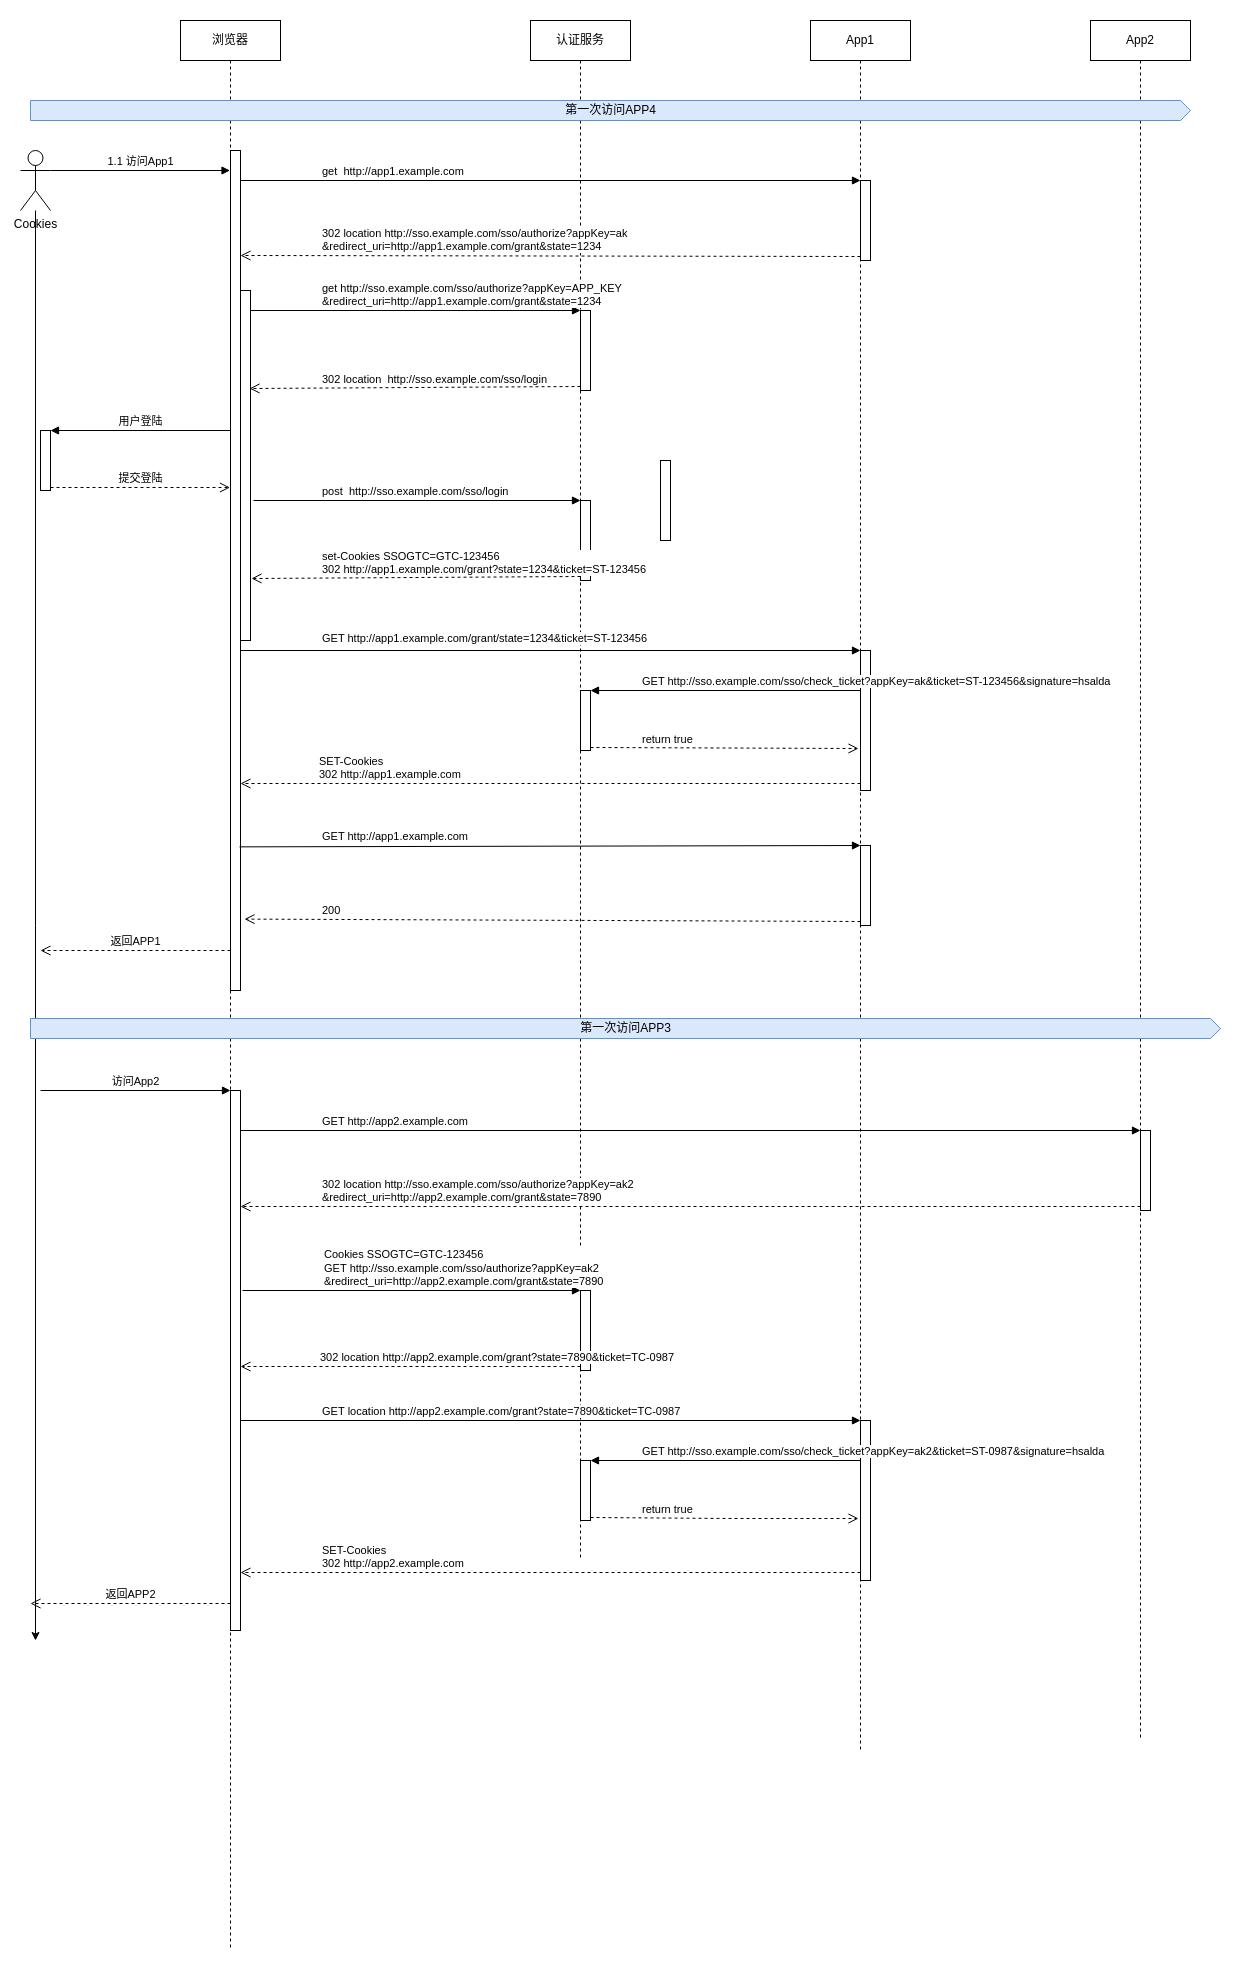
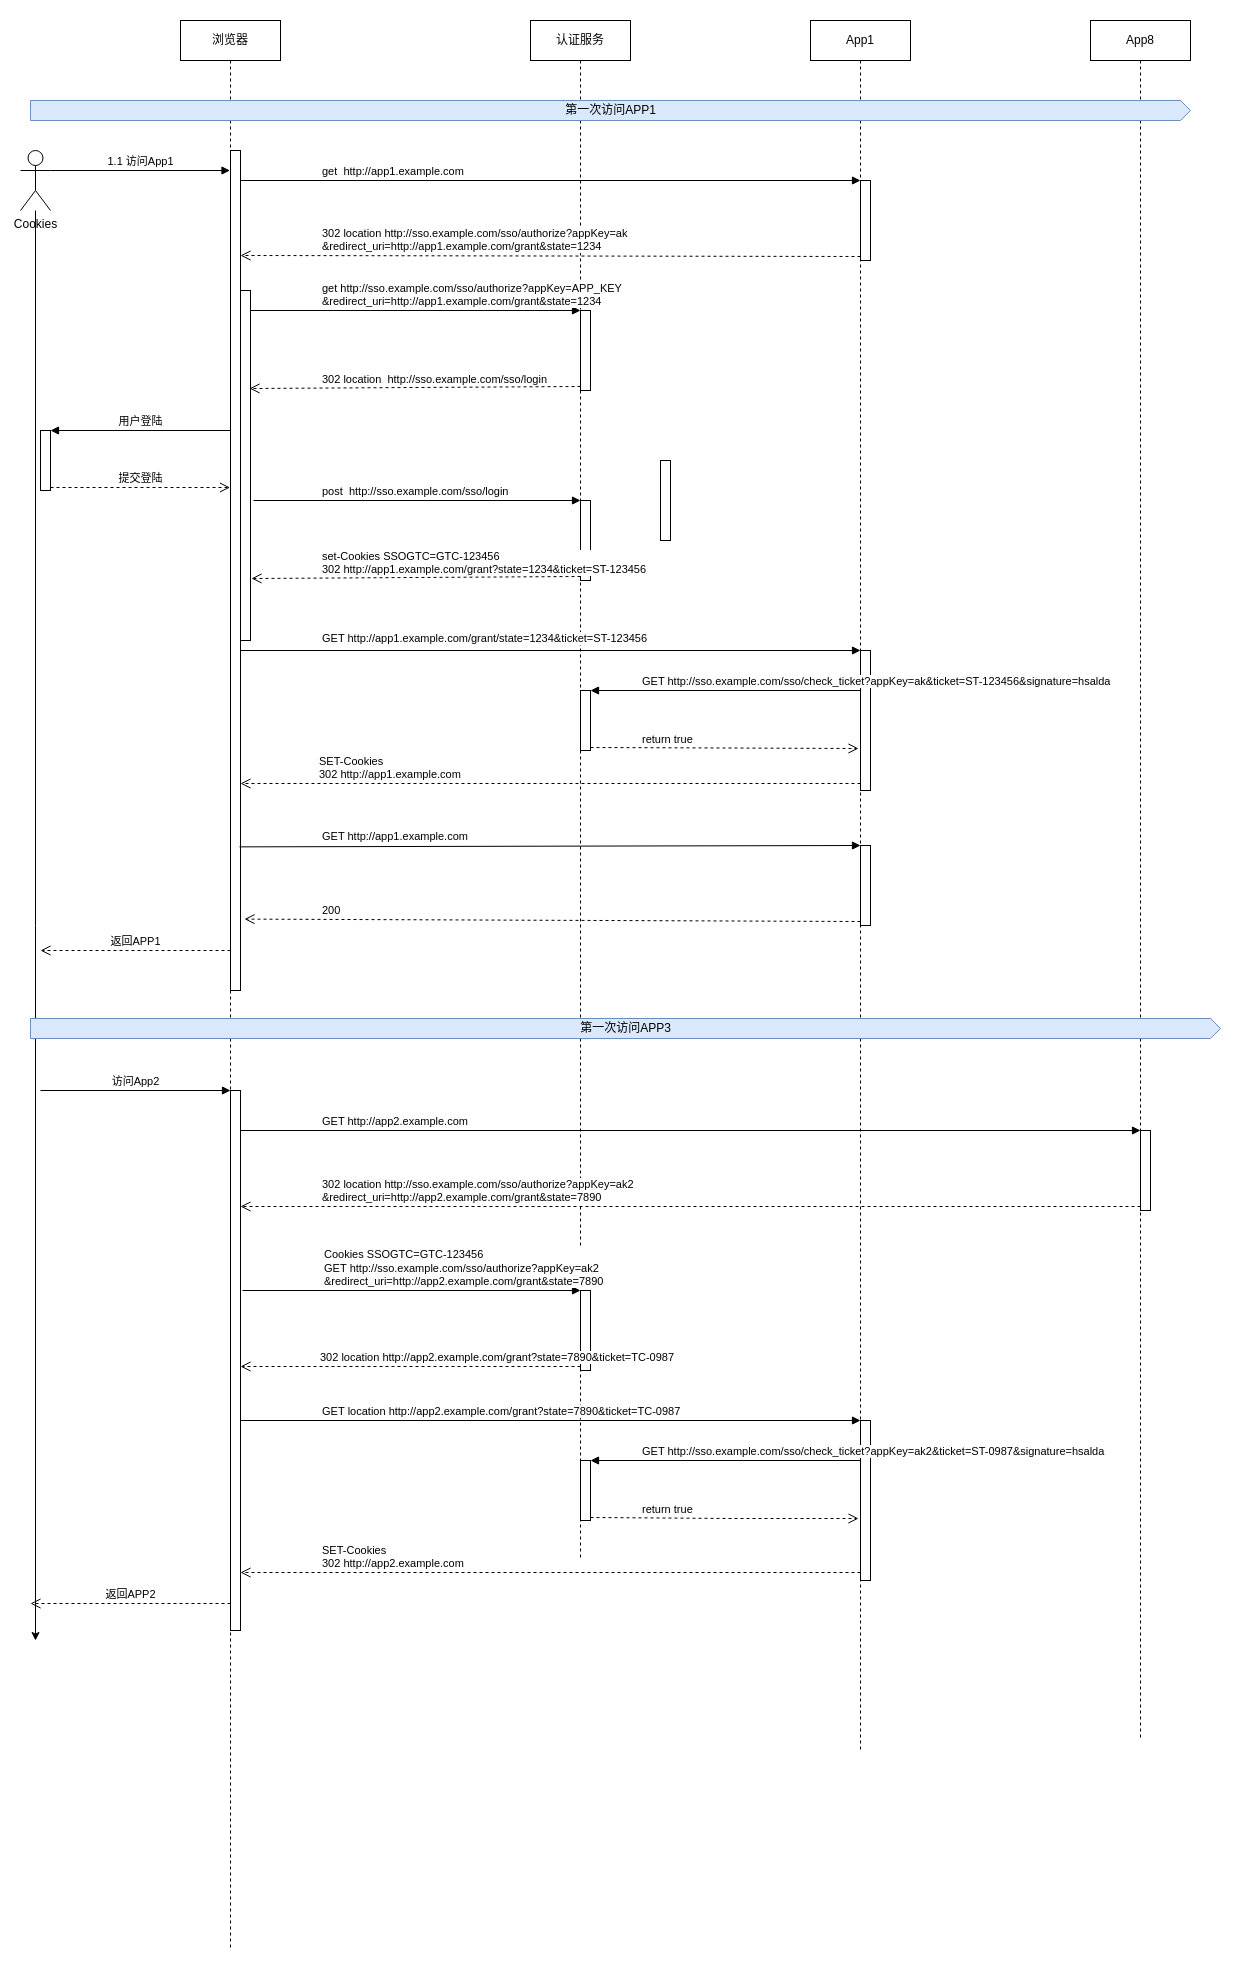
(1141, 41) -> (1141, 41)
(611, 111) -> (611, 111)
